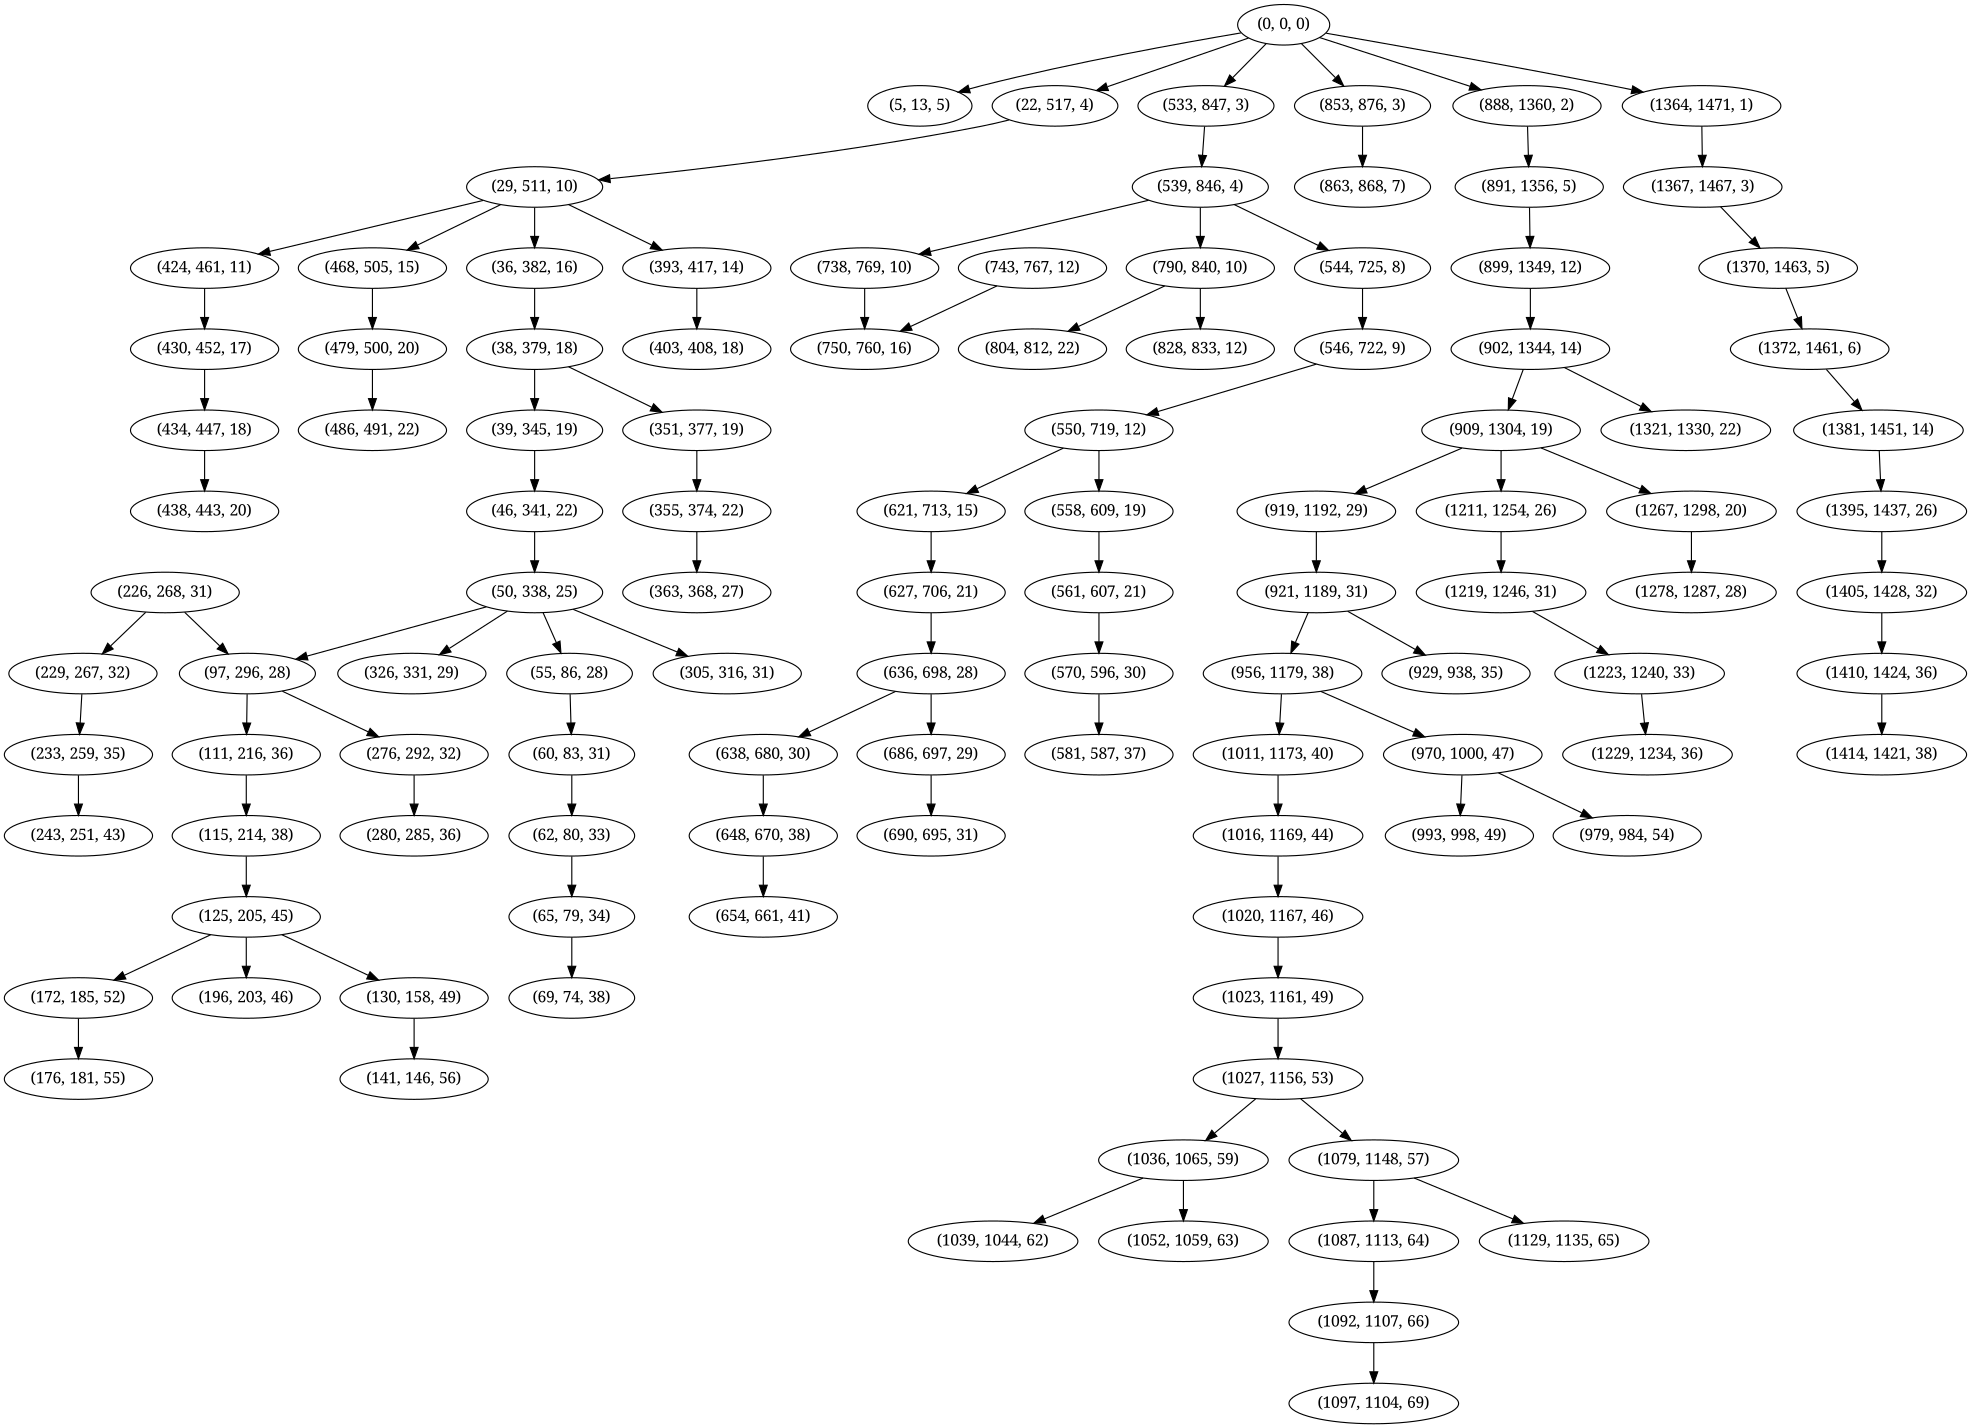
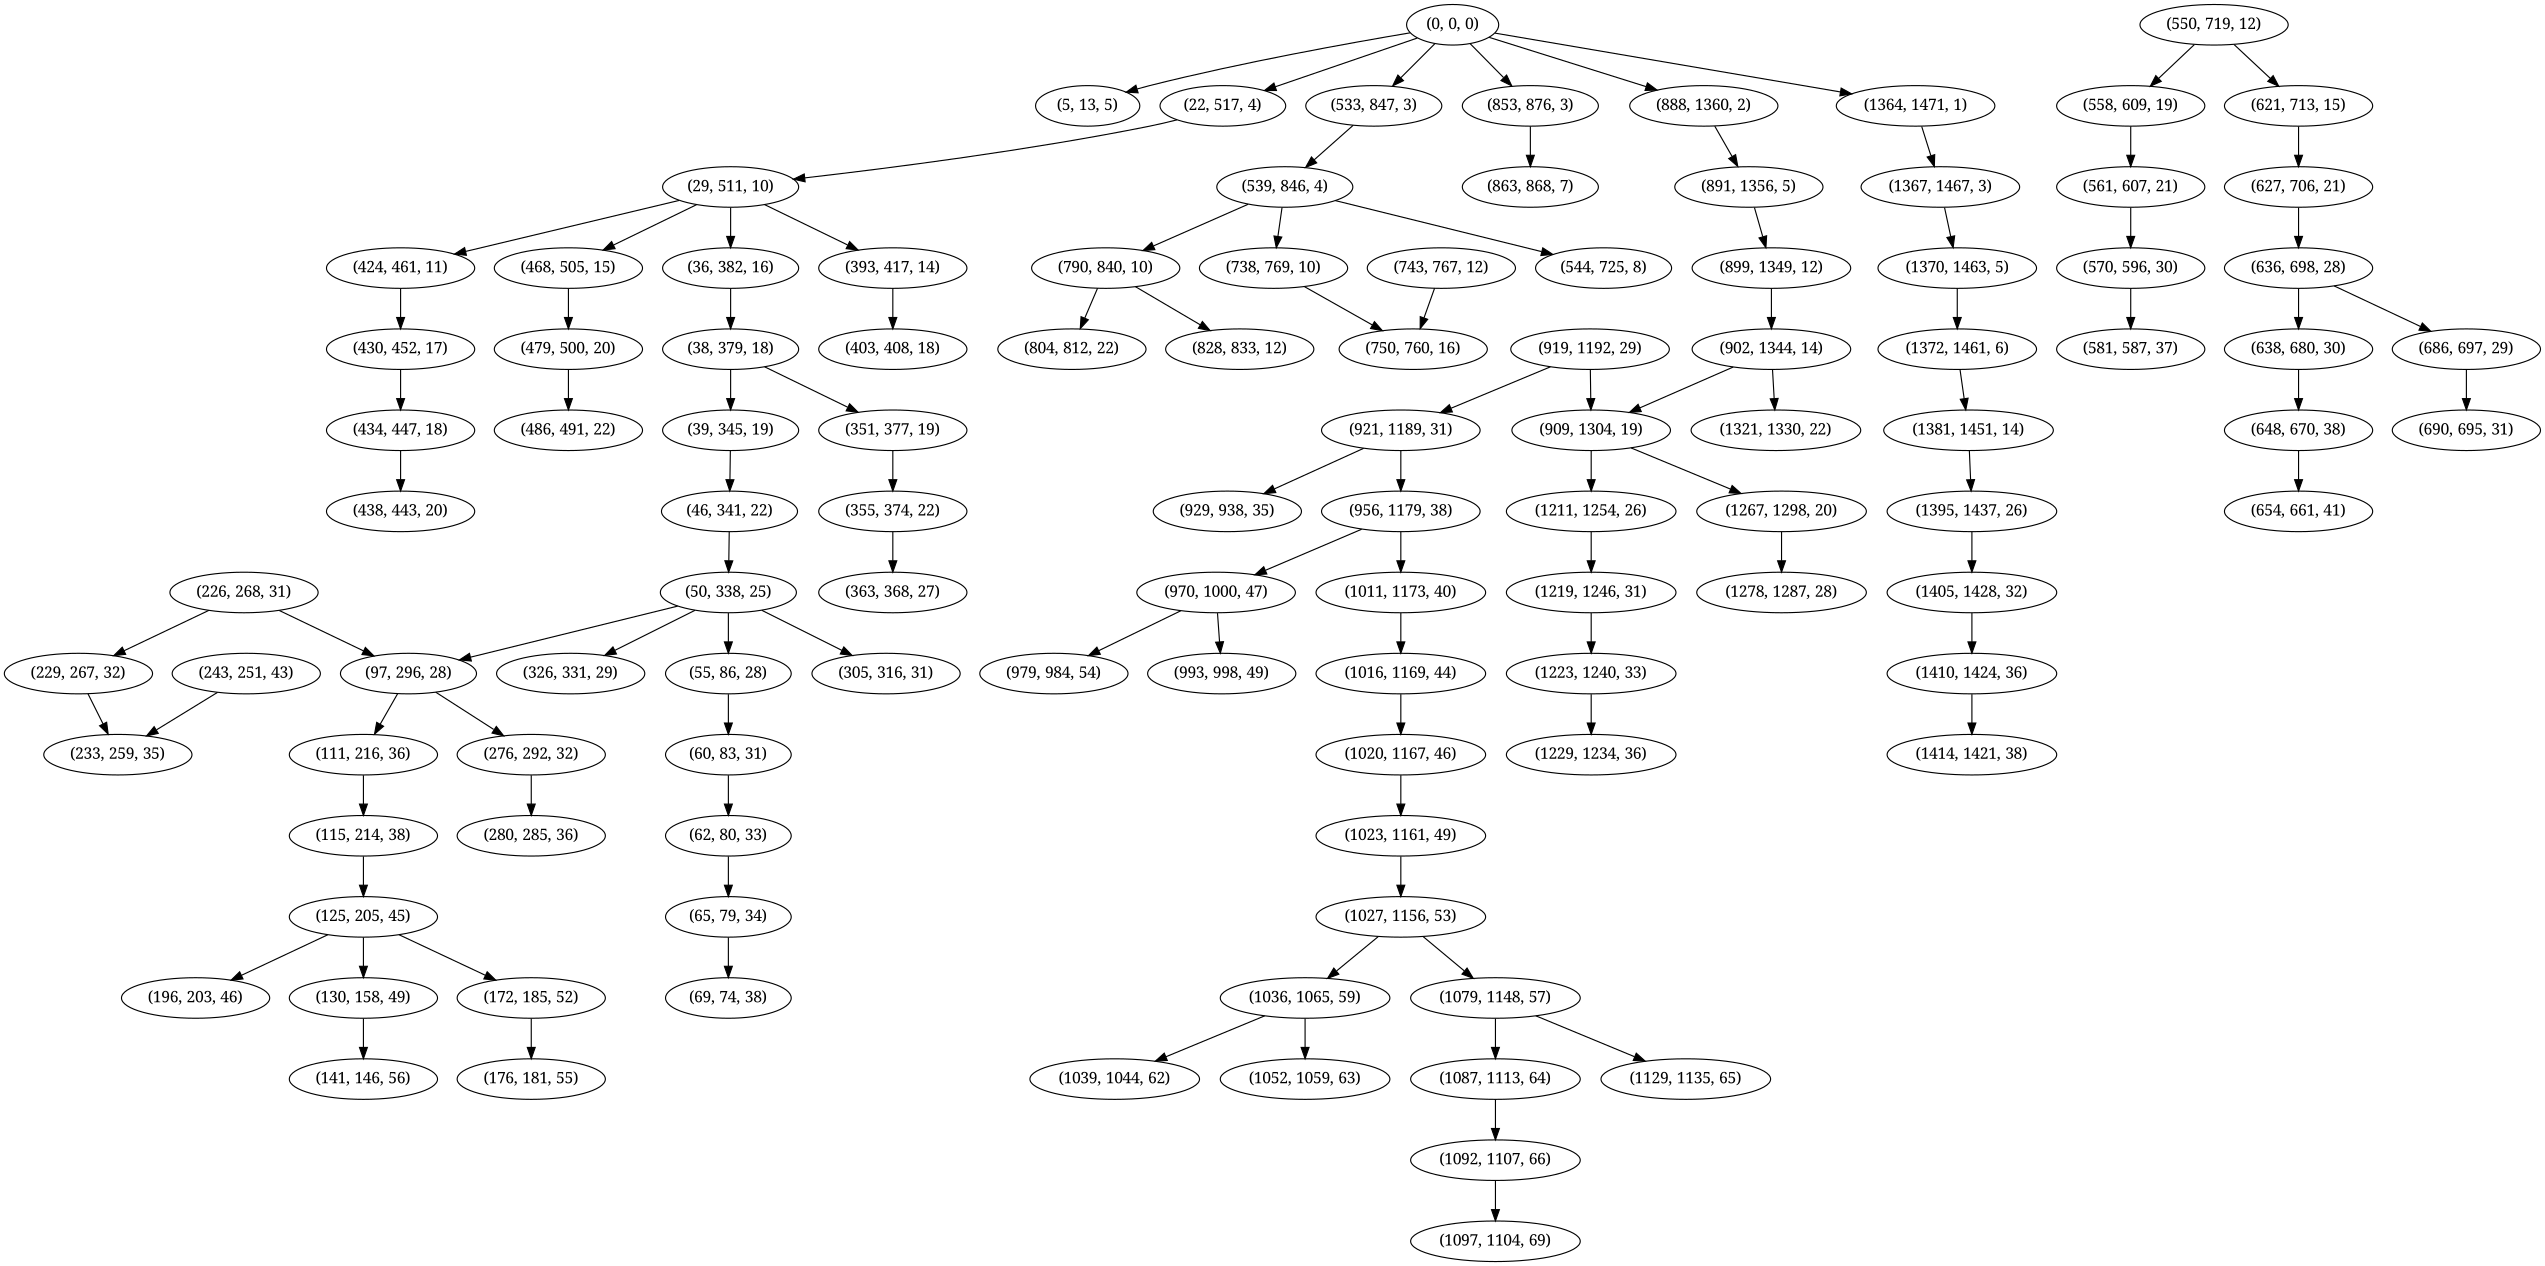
(1362, 349) -> none
(1414, 469) -> (1591, 384)
(78, 790) -> (187, 711)
